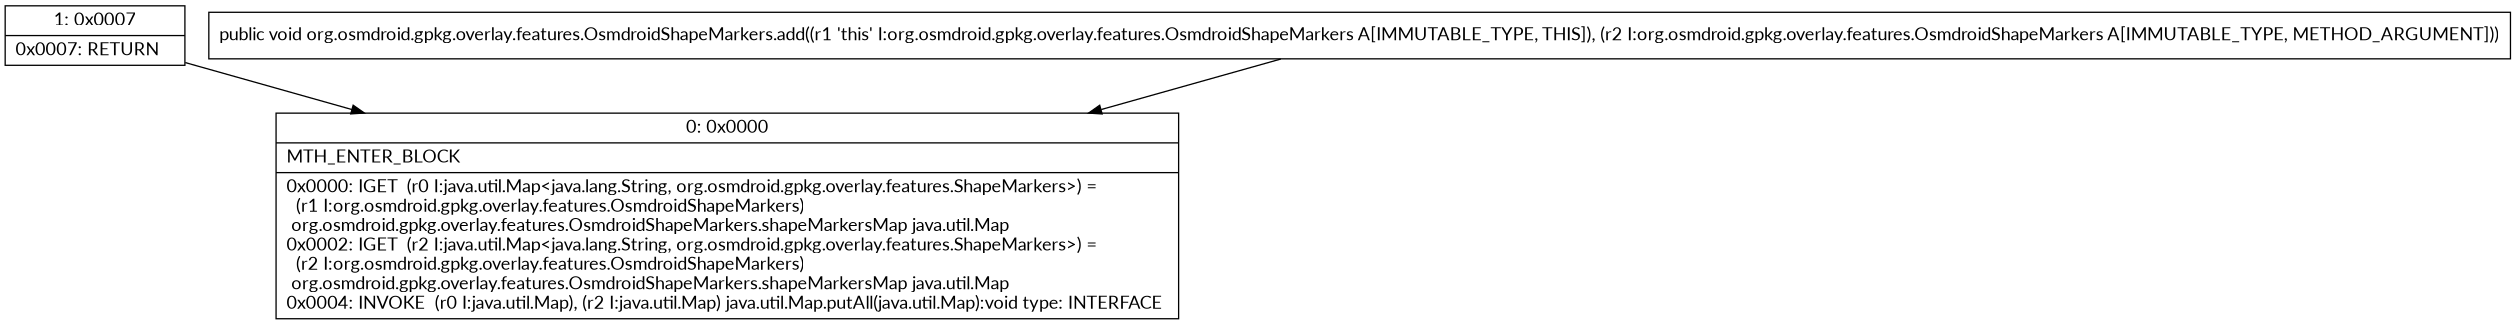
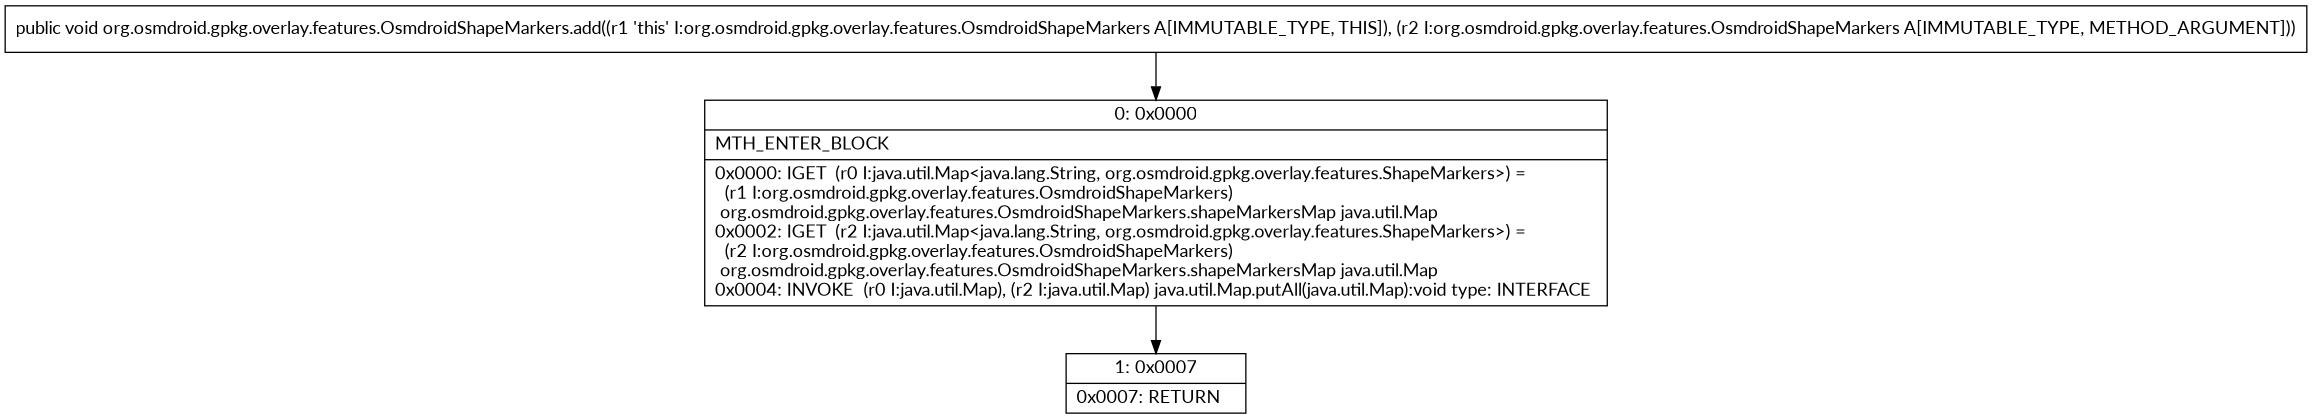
(269, 86) -> (1156, 323)
